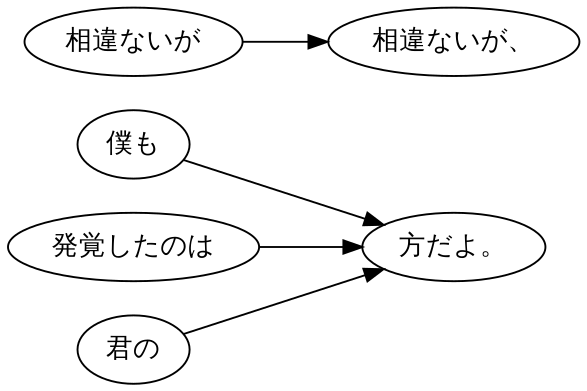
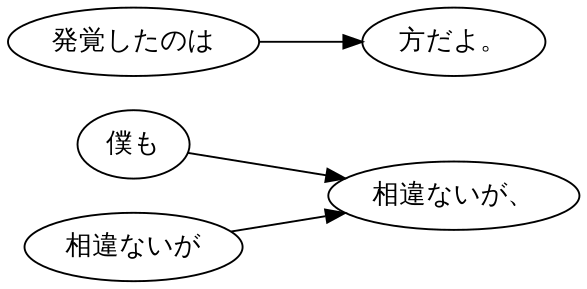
(274, 189) -> (257, 164)
(134, 350) -> none
